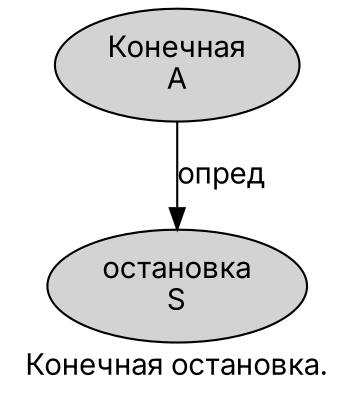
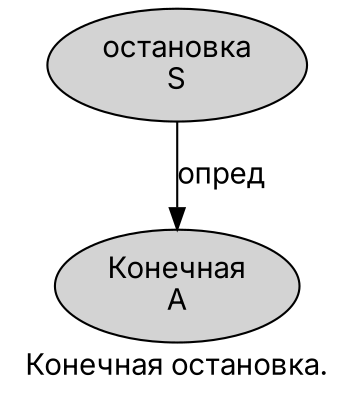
(177, 165) -> (177, 165)
